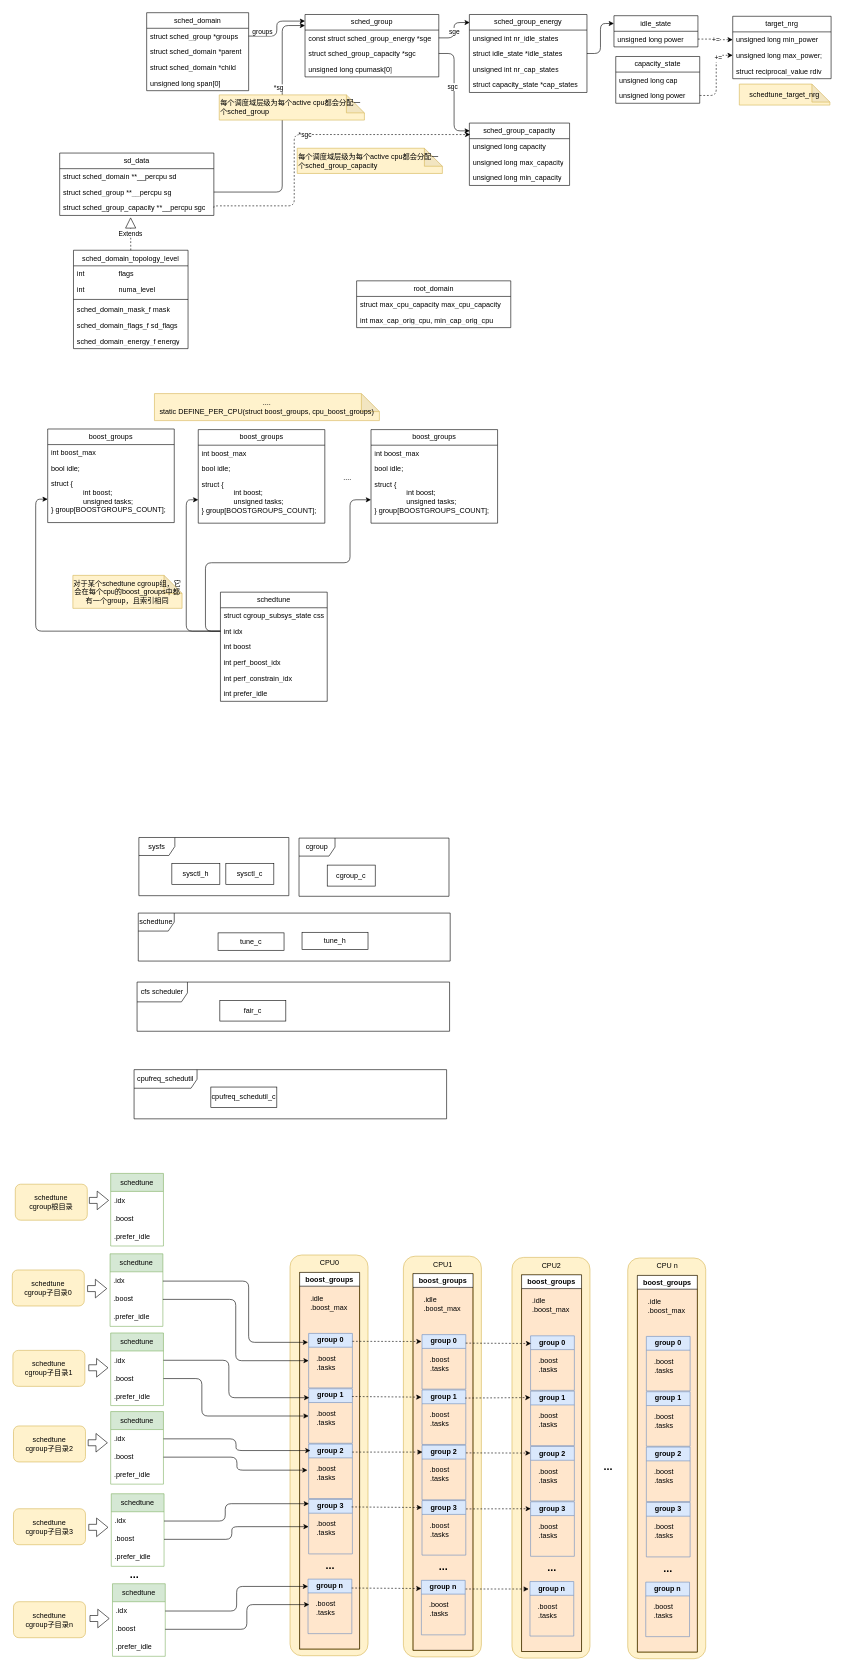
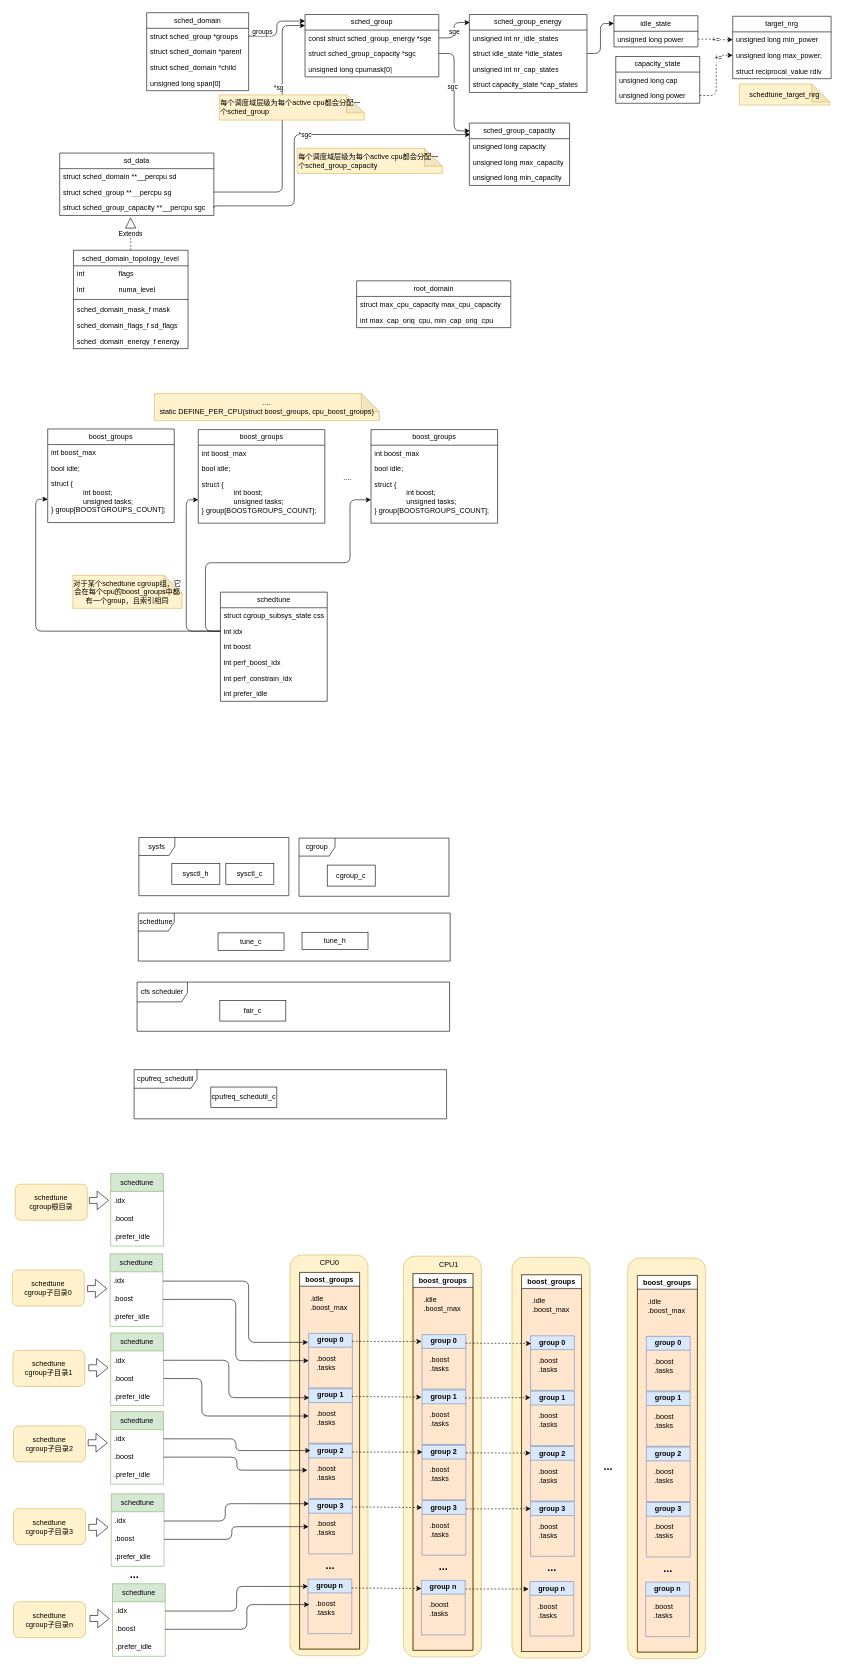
(387, 134) -> (387, 134)
(443, 1265) -> (449, 1265)
(552, 1266) -> none
(668, 1266) -> none
